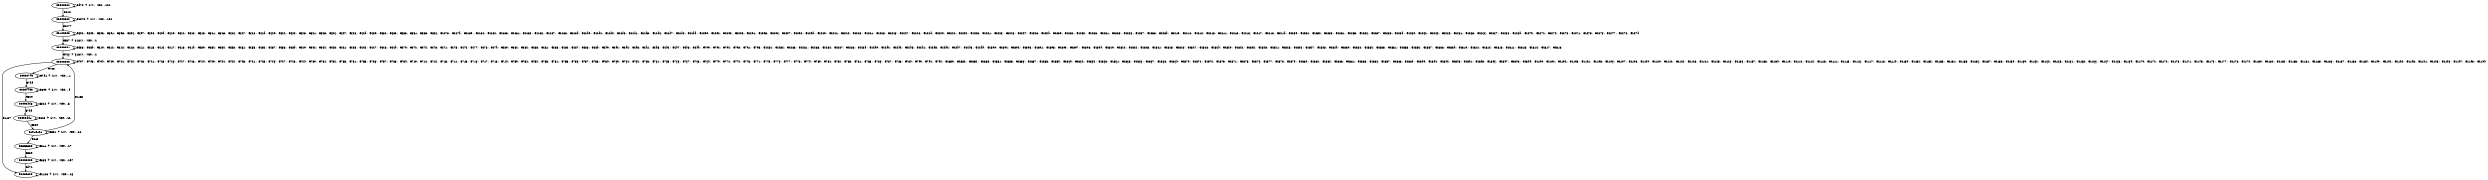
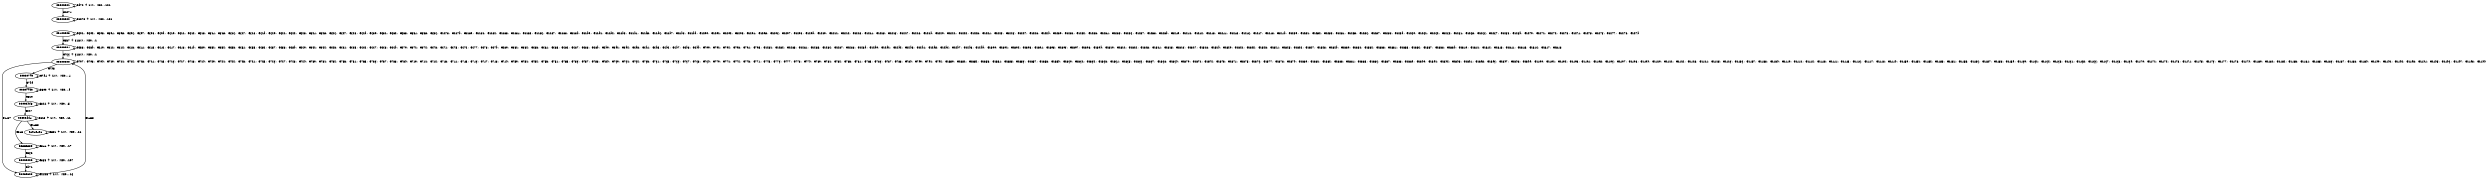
(67, 13) -> (67, 13)
(63, 26) -> none
(51, 69) -> (51, 69)
(75, 107) -> (85, 135)
(29, 111) -> (29, 111)
(35, 125) -> (35, 125)
(31, 139) -> (15, 132)
(29, 153) -> (29, 153)
